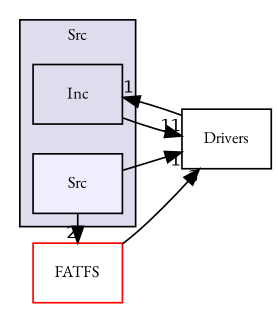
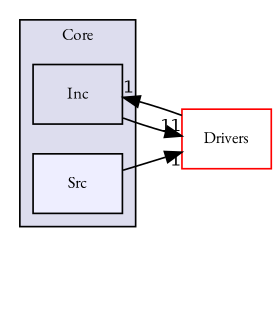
(78, 36) -> (78, 36)
(227, 139) -> (227, 139)
(78, 273) -> none
